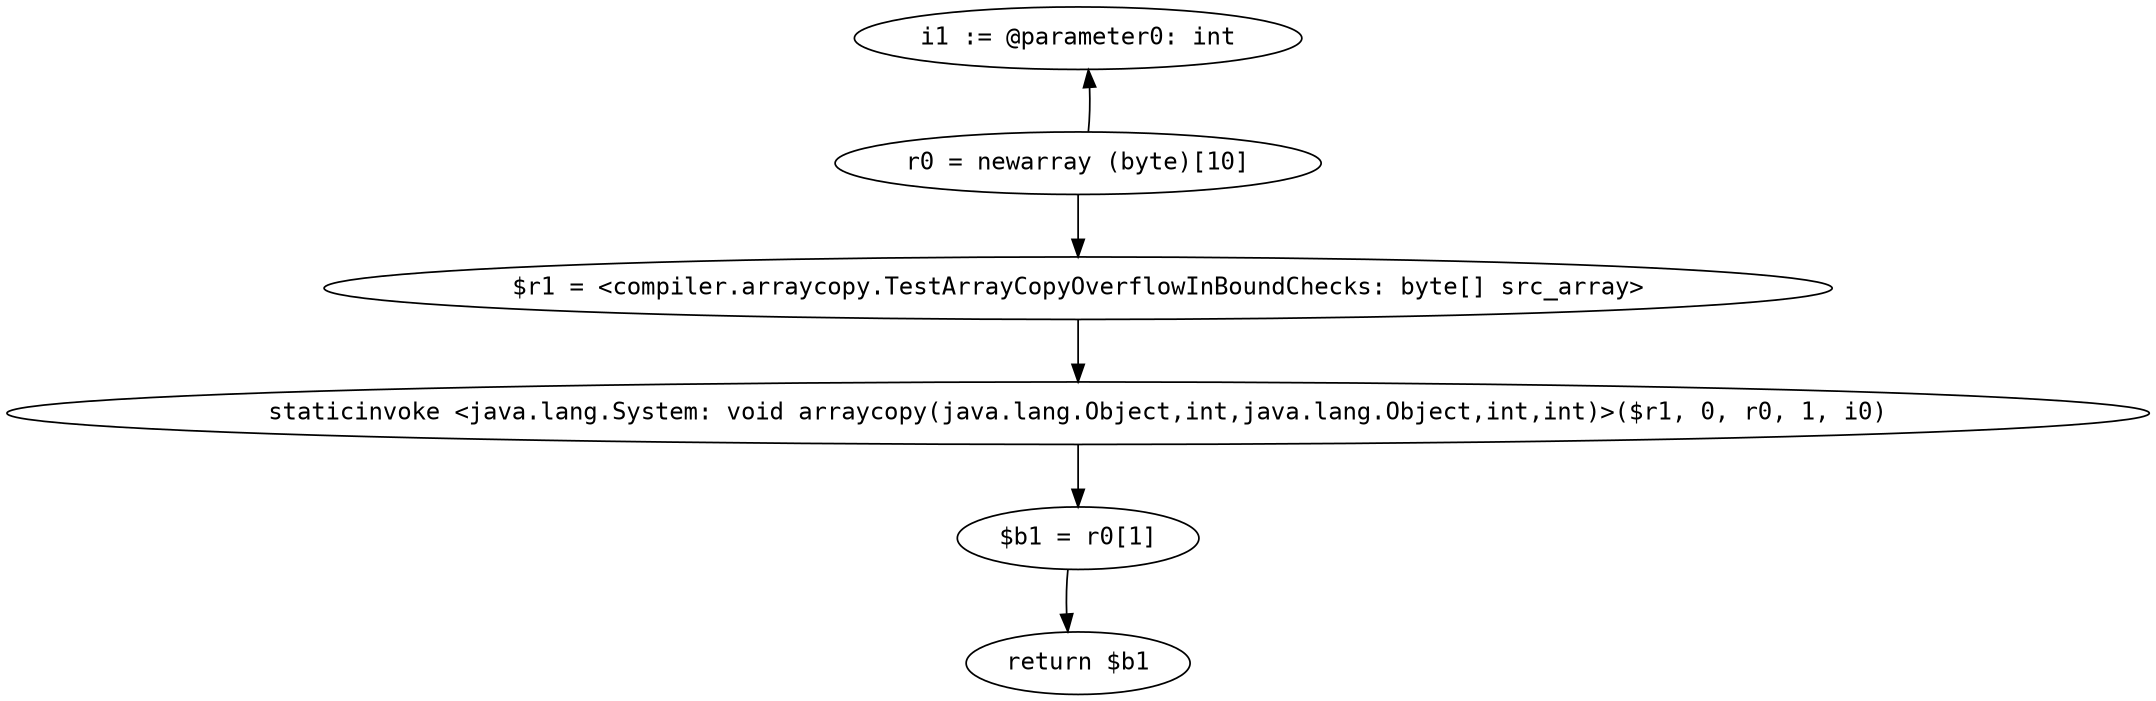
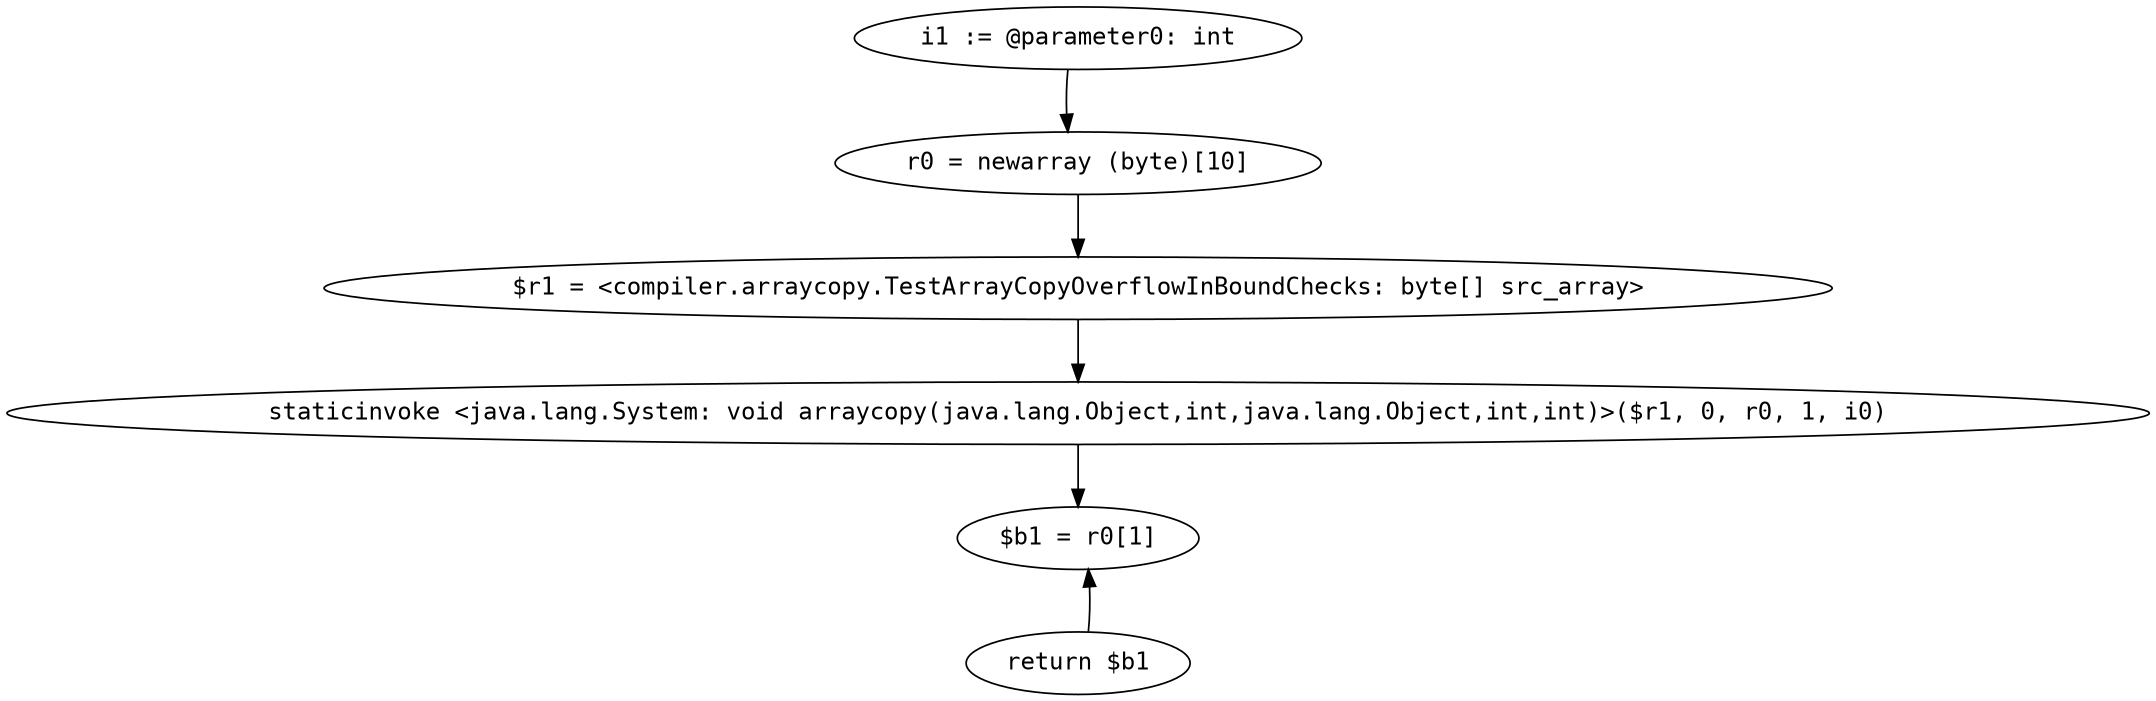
(1090, 110) -> (1067, 92)
(1067, 592) -> (1090, 609)
